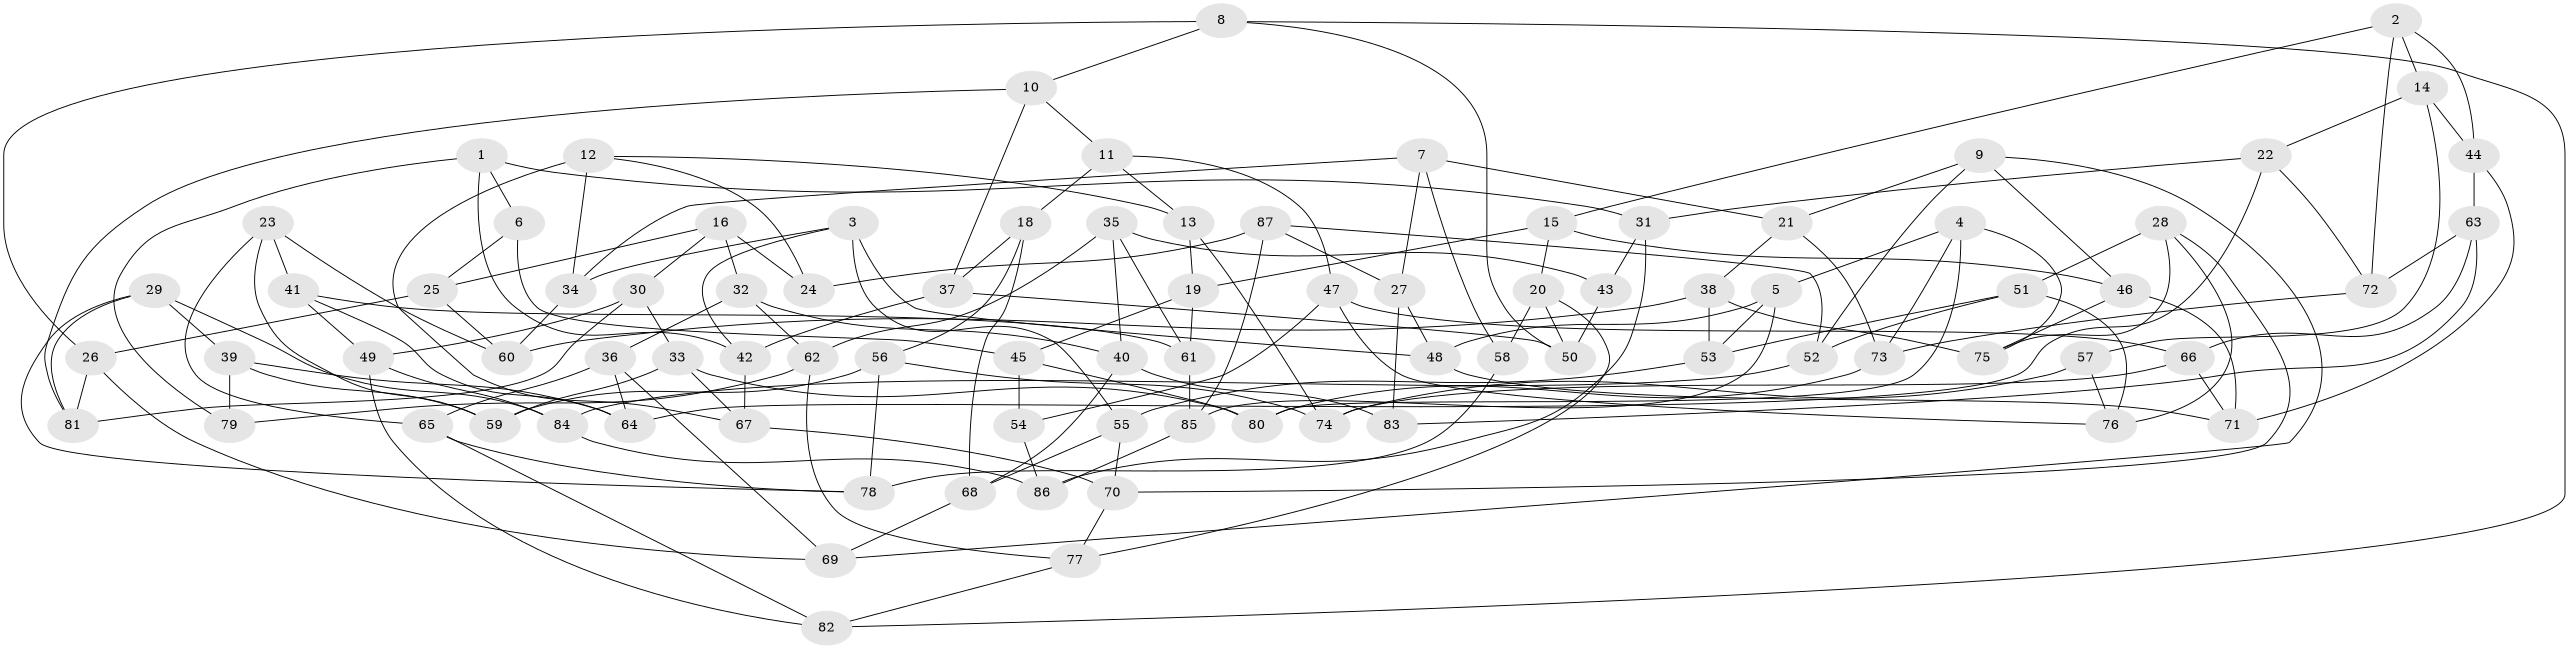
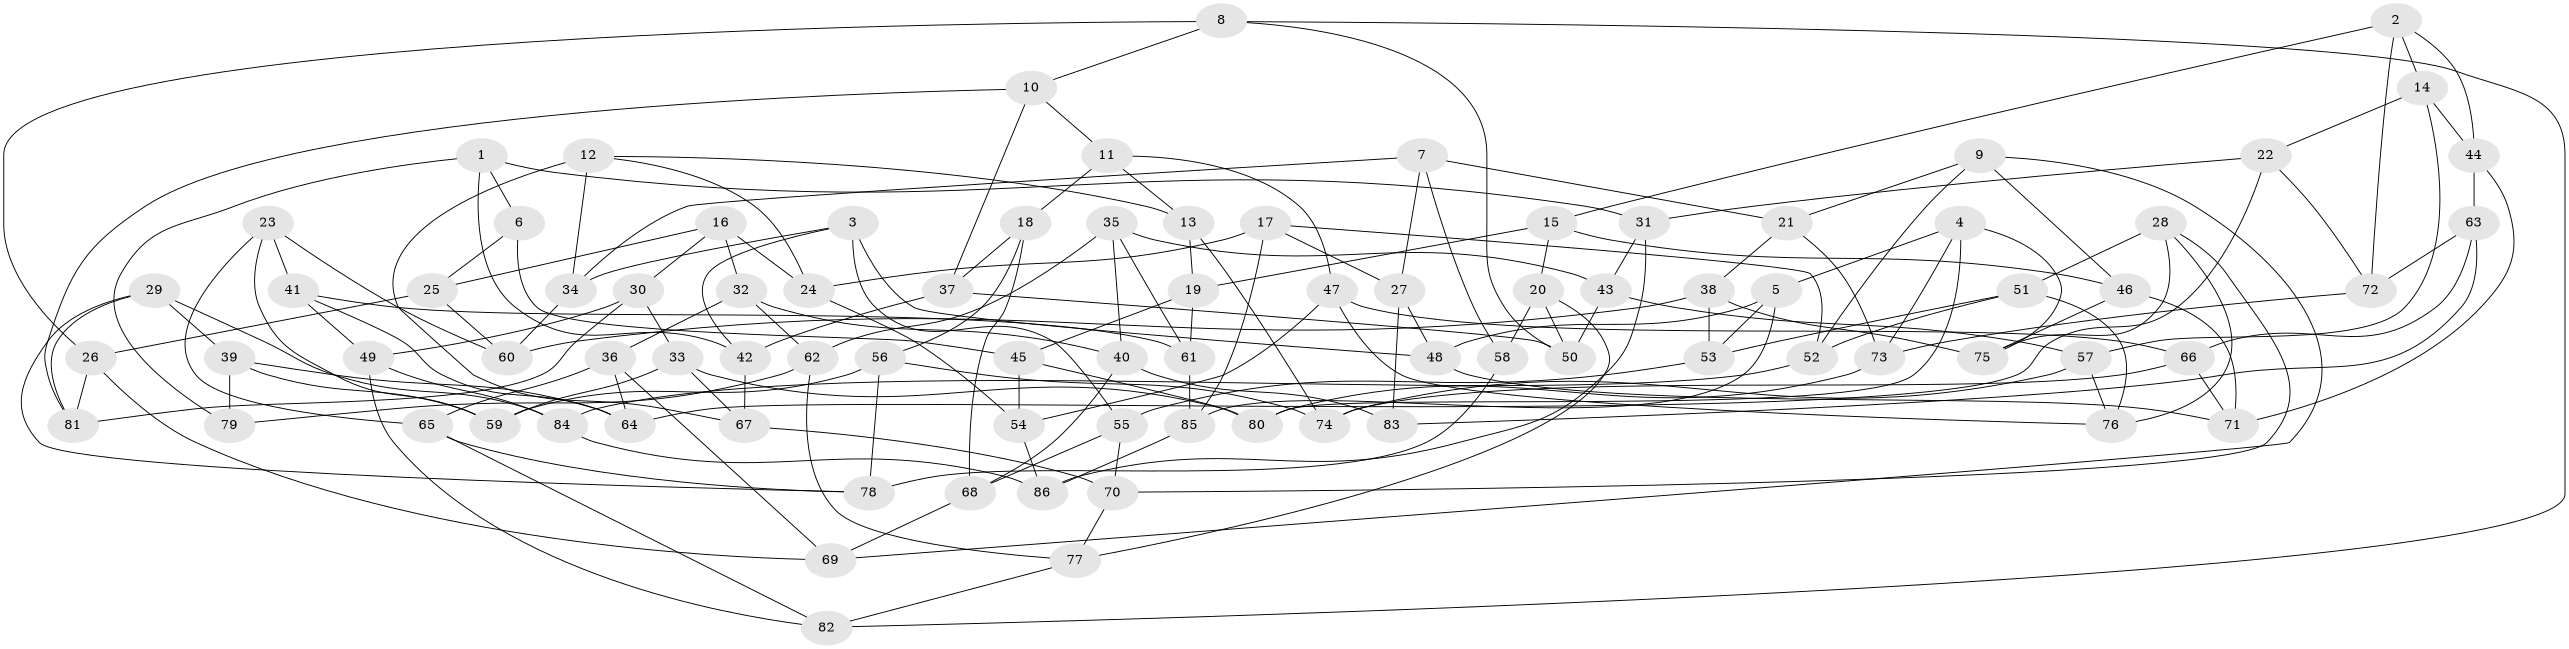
(1266, 223) -> (1266, 223)
none -> (1759, 318)
none -> (927, 350)
